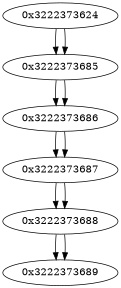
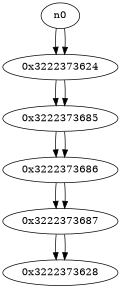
none -> (60, 16)
(60, 221) -> (60, 273)
(60, 273) -> none
